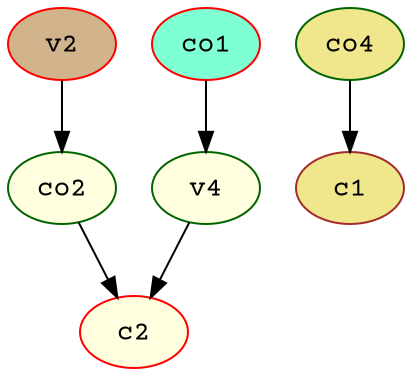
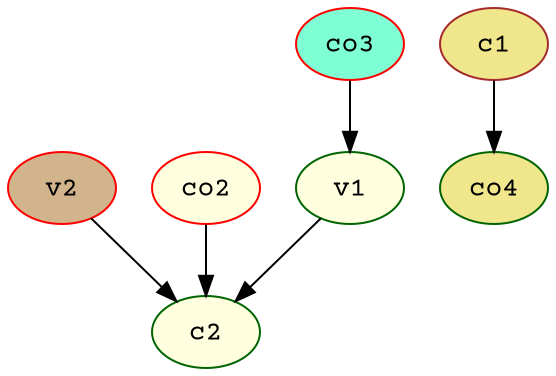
(206, 44) -> (350, 44)
(62, 106) -> (127, 253)
(350, 106) -> (494, 106)
(62, 188) -> (206, 188)
(206, 188) -> (350, 188)
(134, 332) -> (206, 332)
